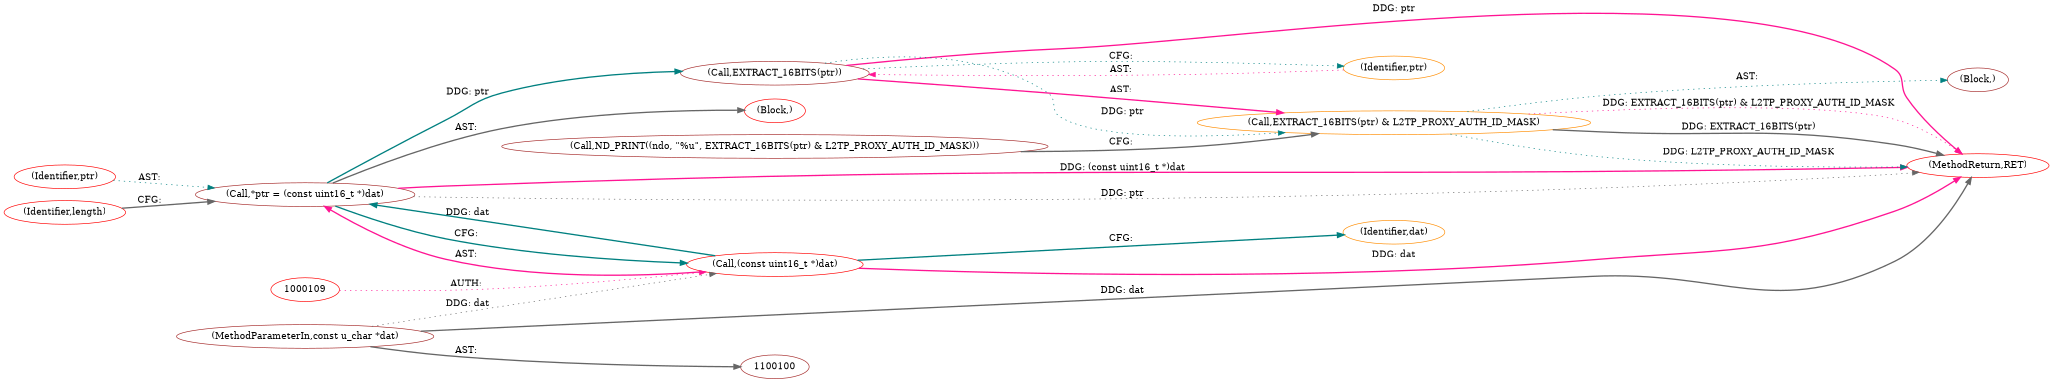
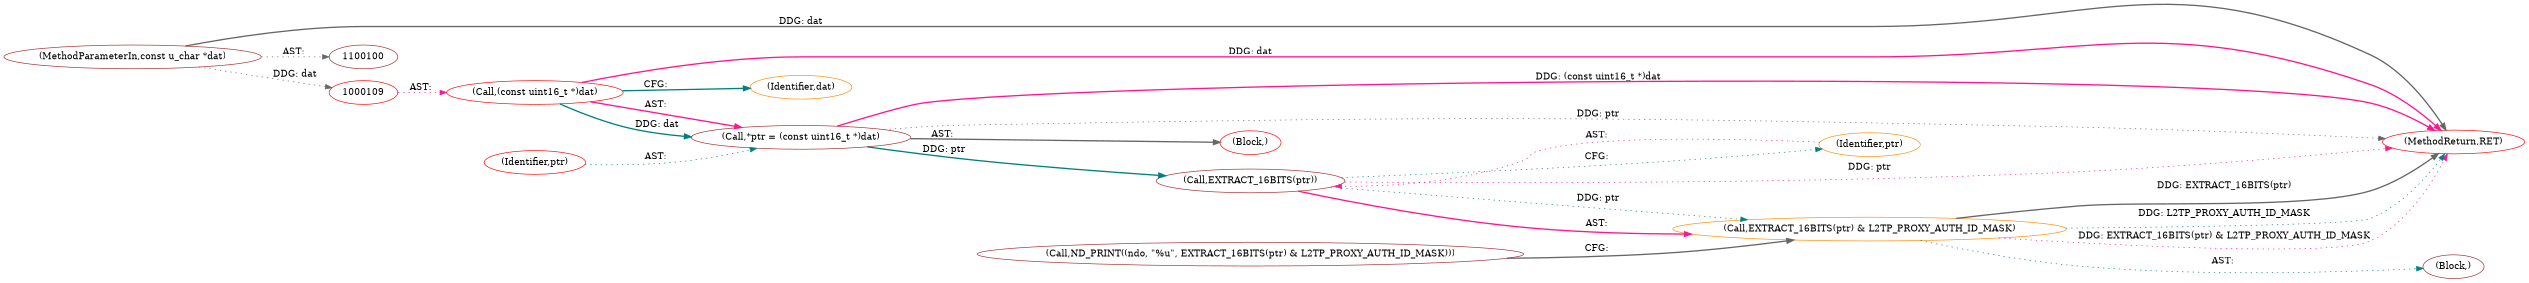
(1426, 20) -> (1866, 179)
(65, 212) -> none
(505, 249) -> none
(468, 284) -> (422, 88)
(541, 300) -> (262, 77)
(552, 362) -> (292, 57)
